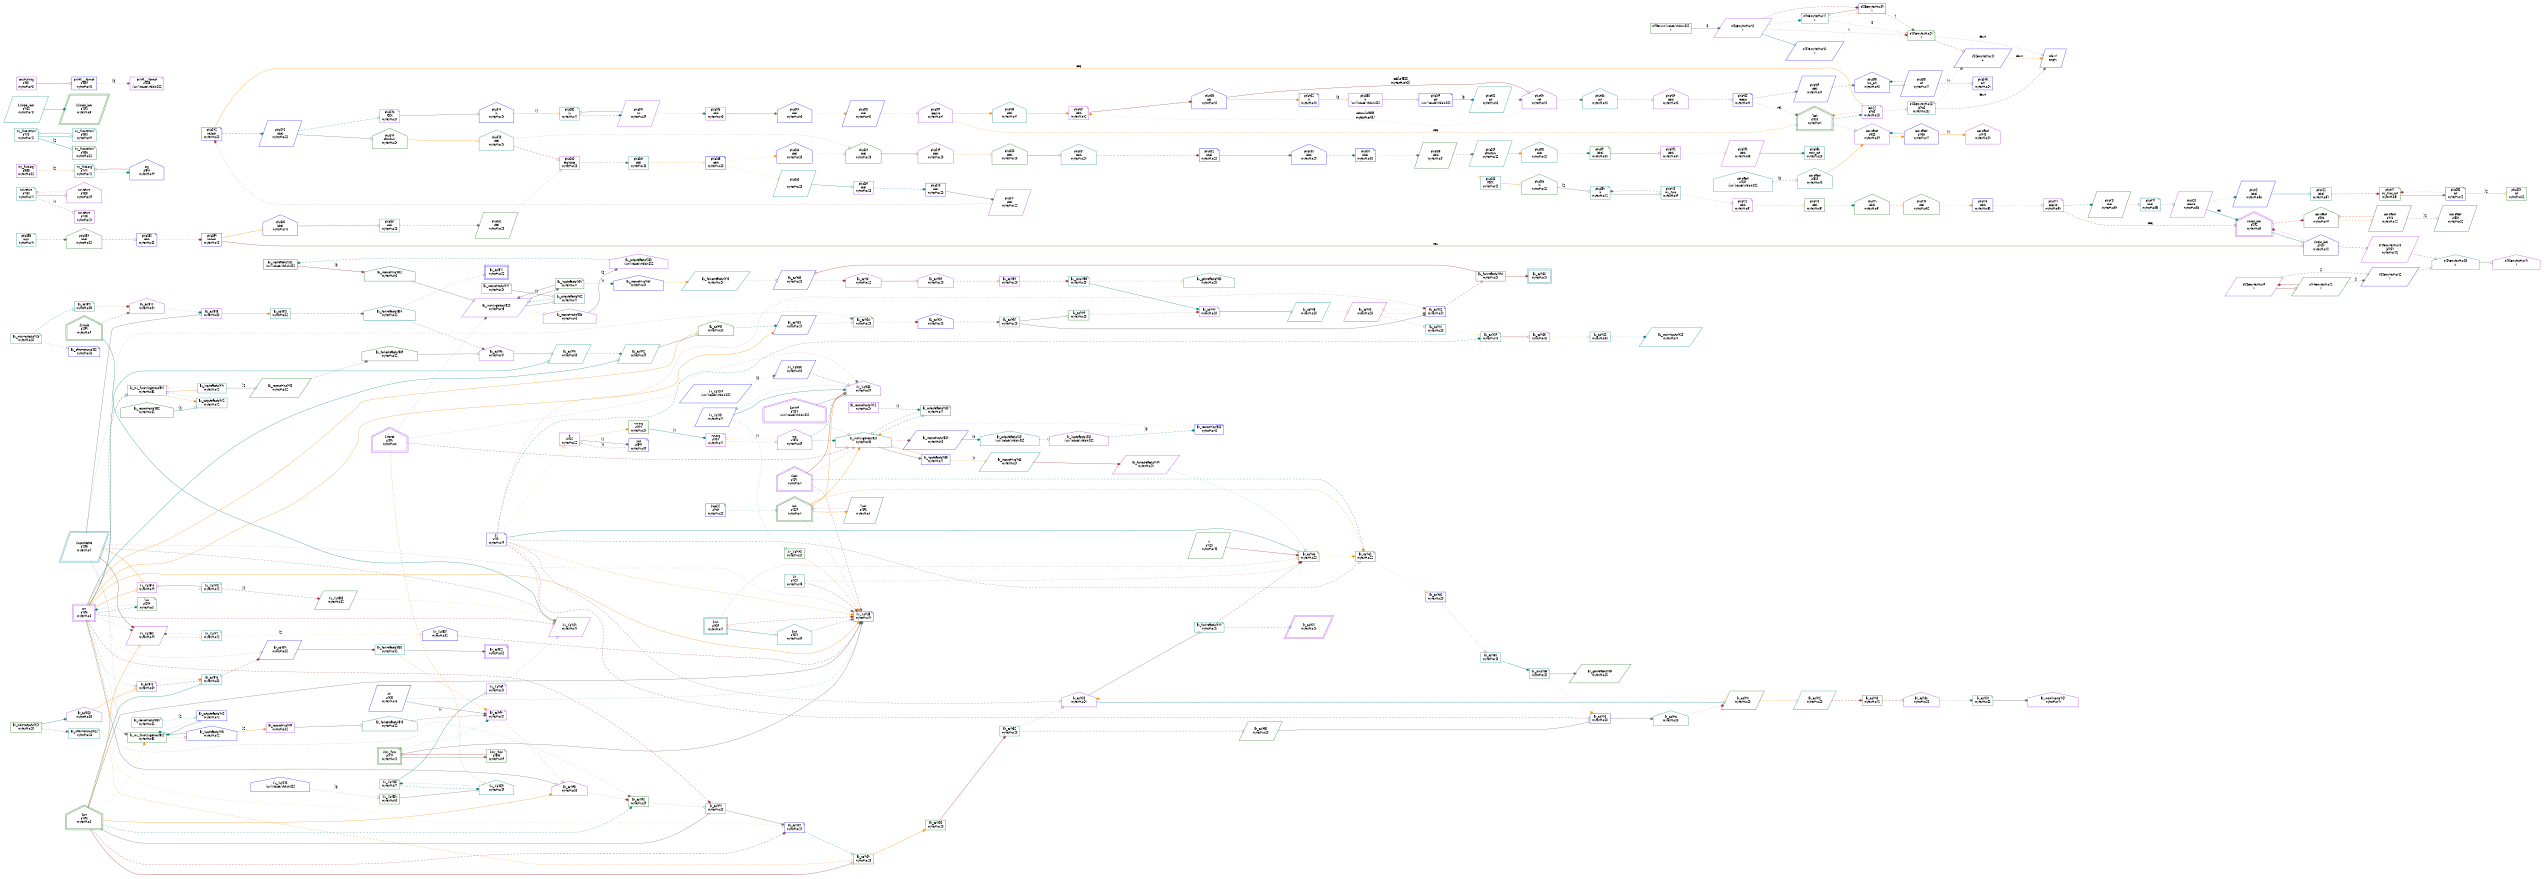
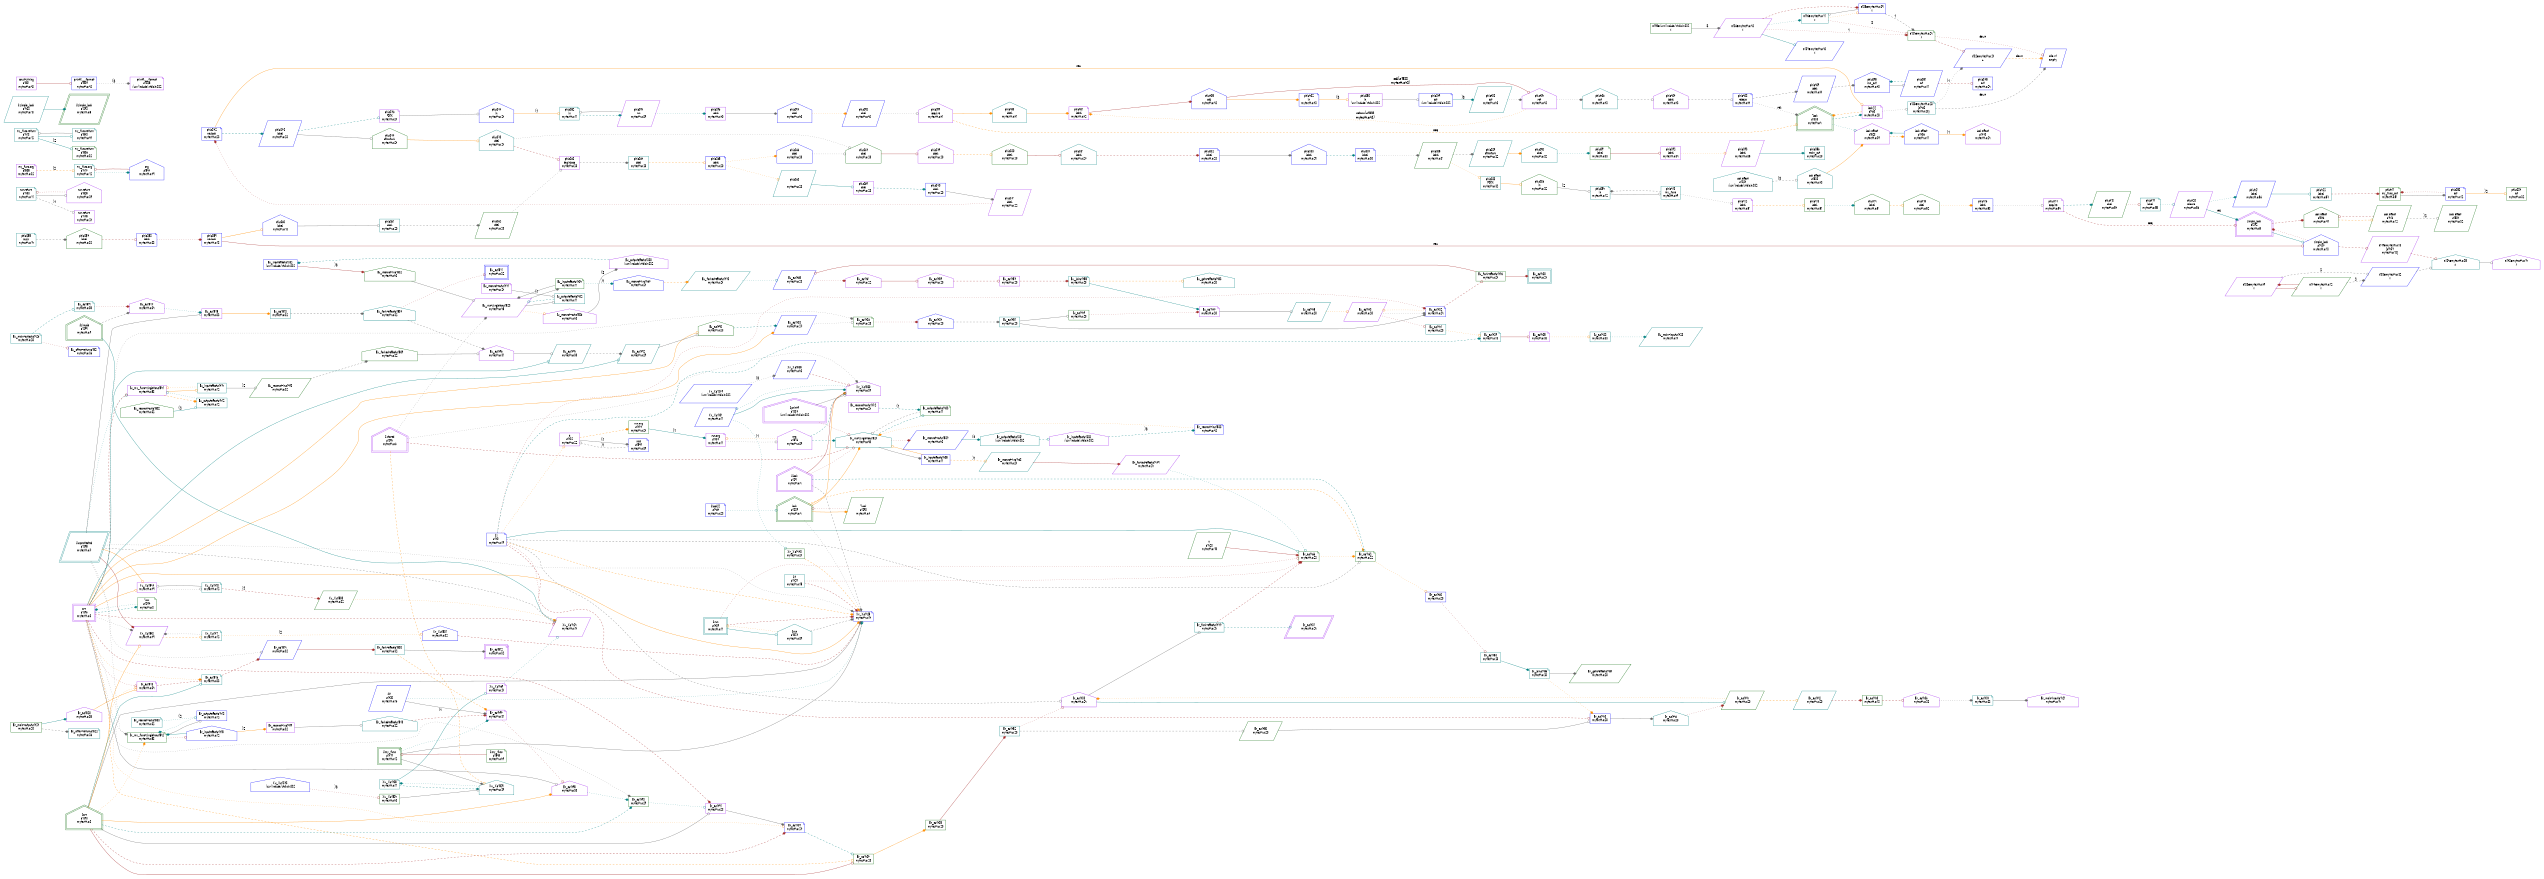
(1079, 66) -> (1079, 66)
(100, 662) -> (100, 662)
(442, 758) -> (446, 773)
(606, 796) -> (606, 796)
